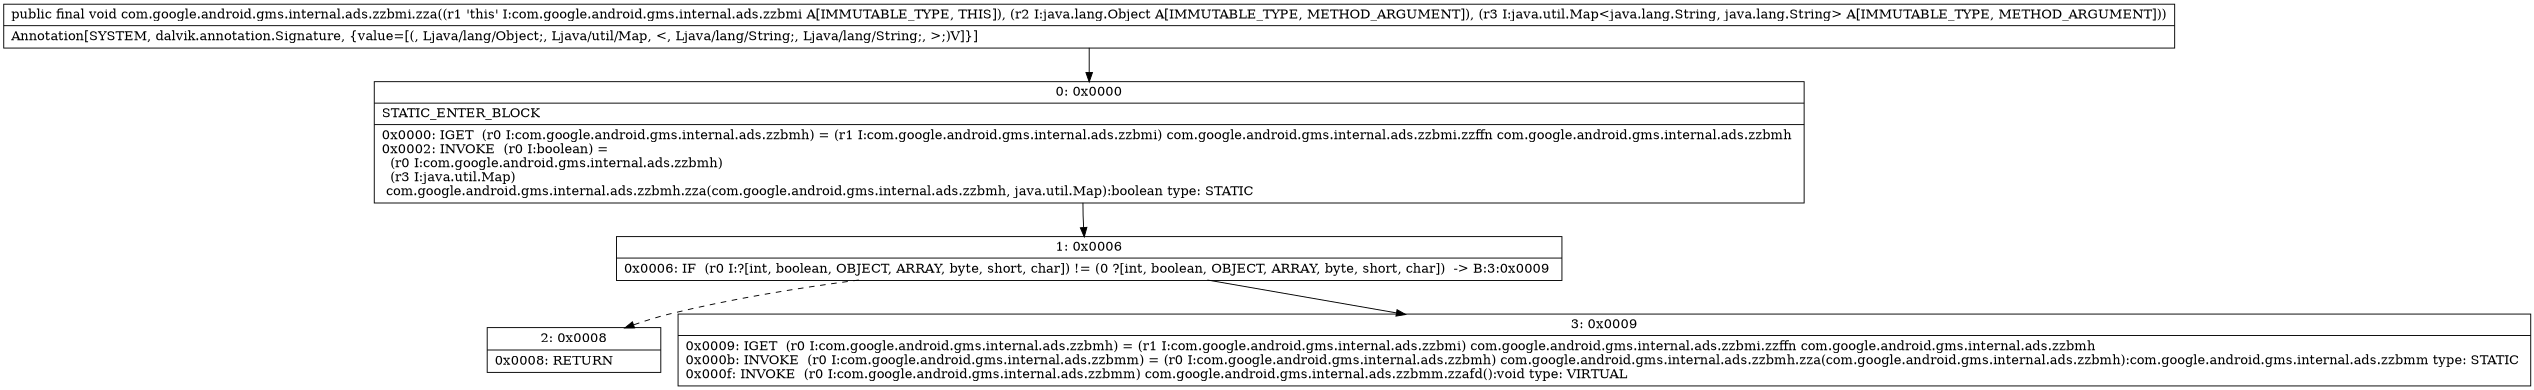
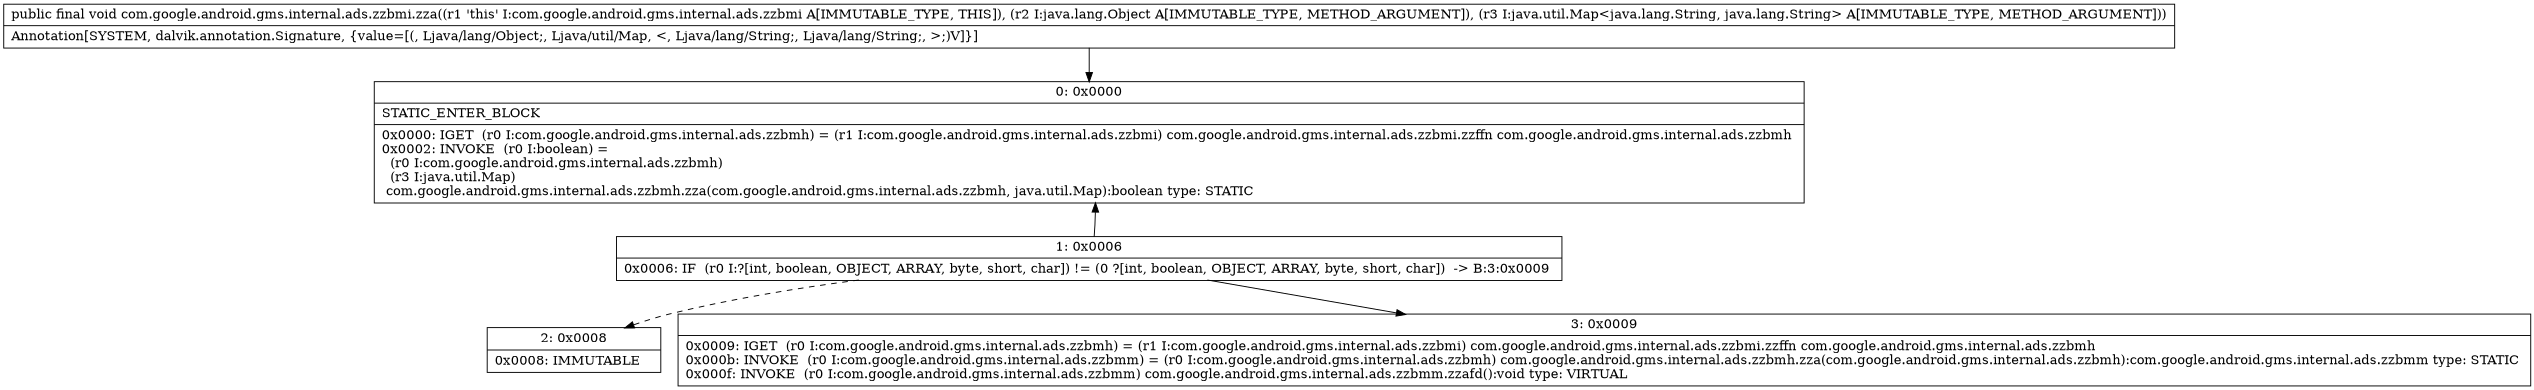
(1083, 215) -> (1095, 225)
(560, 361) -> (574, 361)
